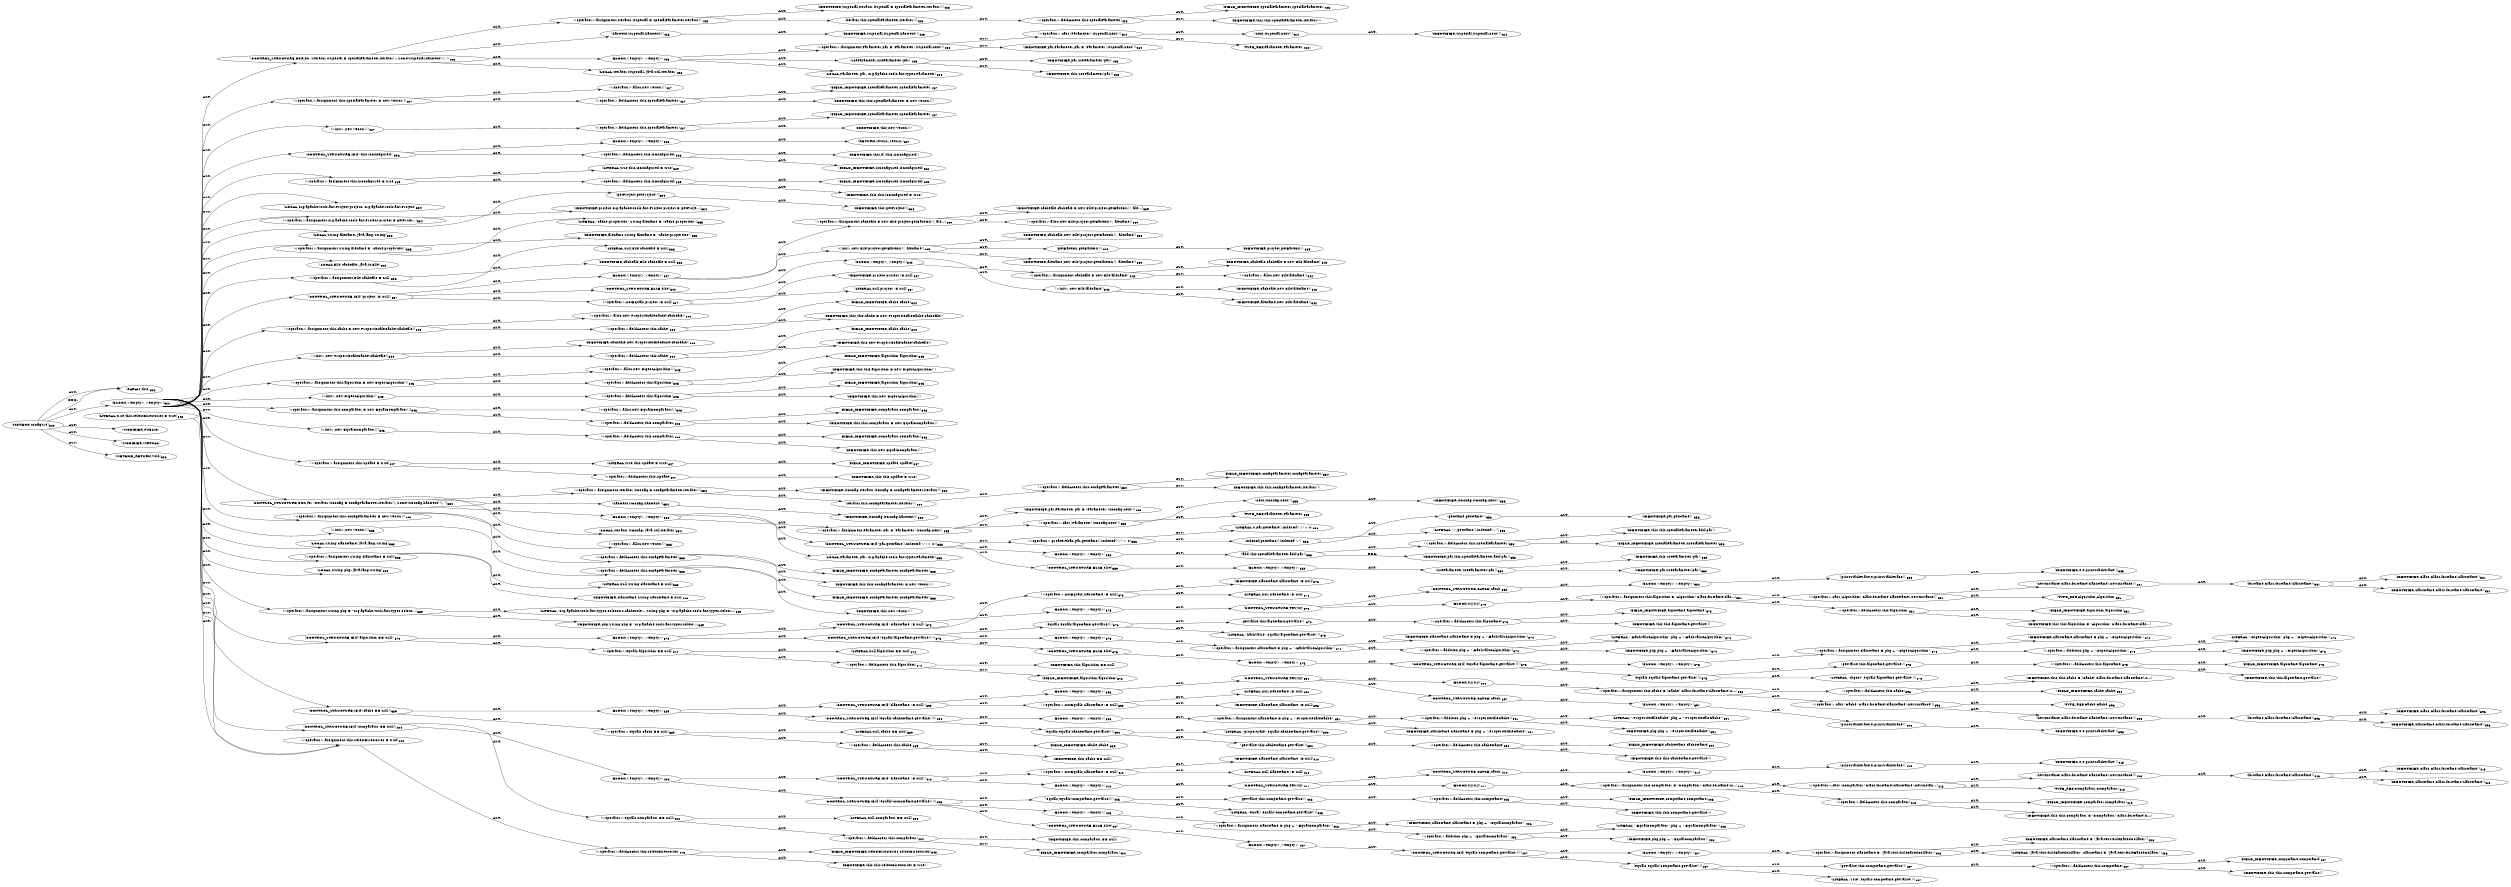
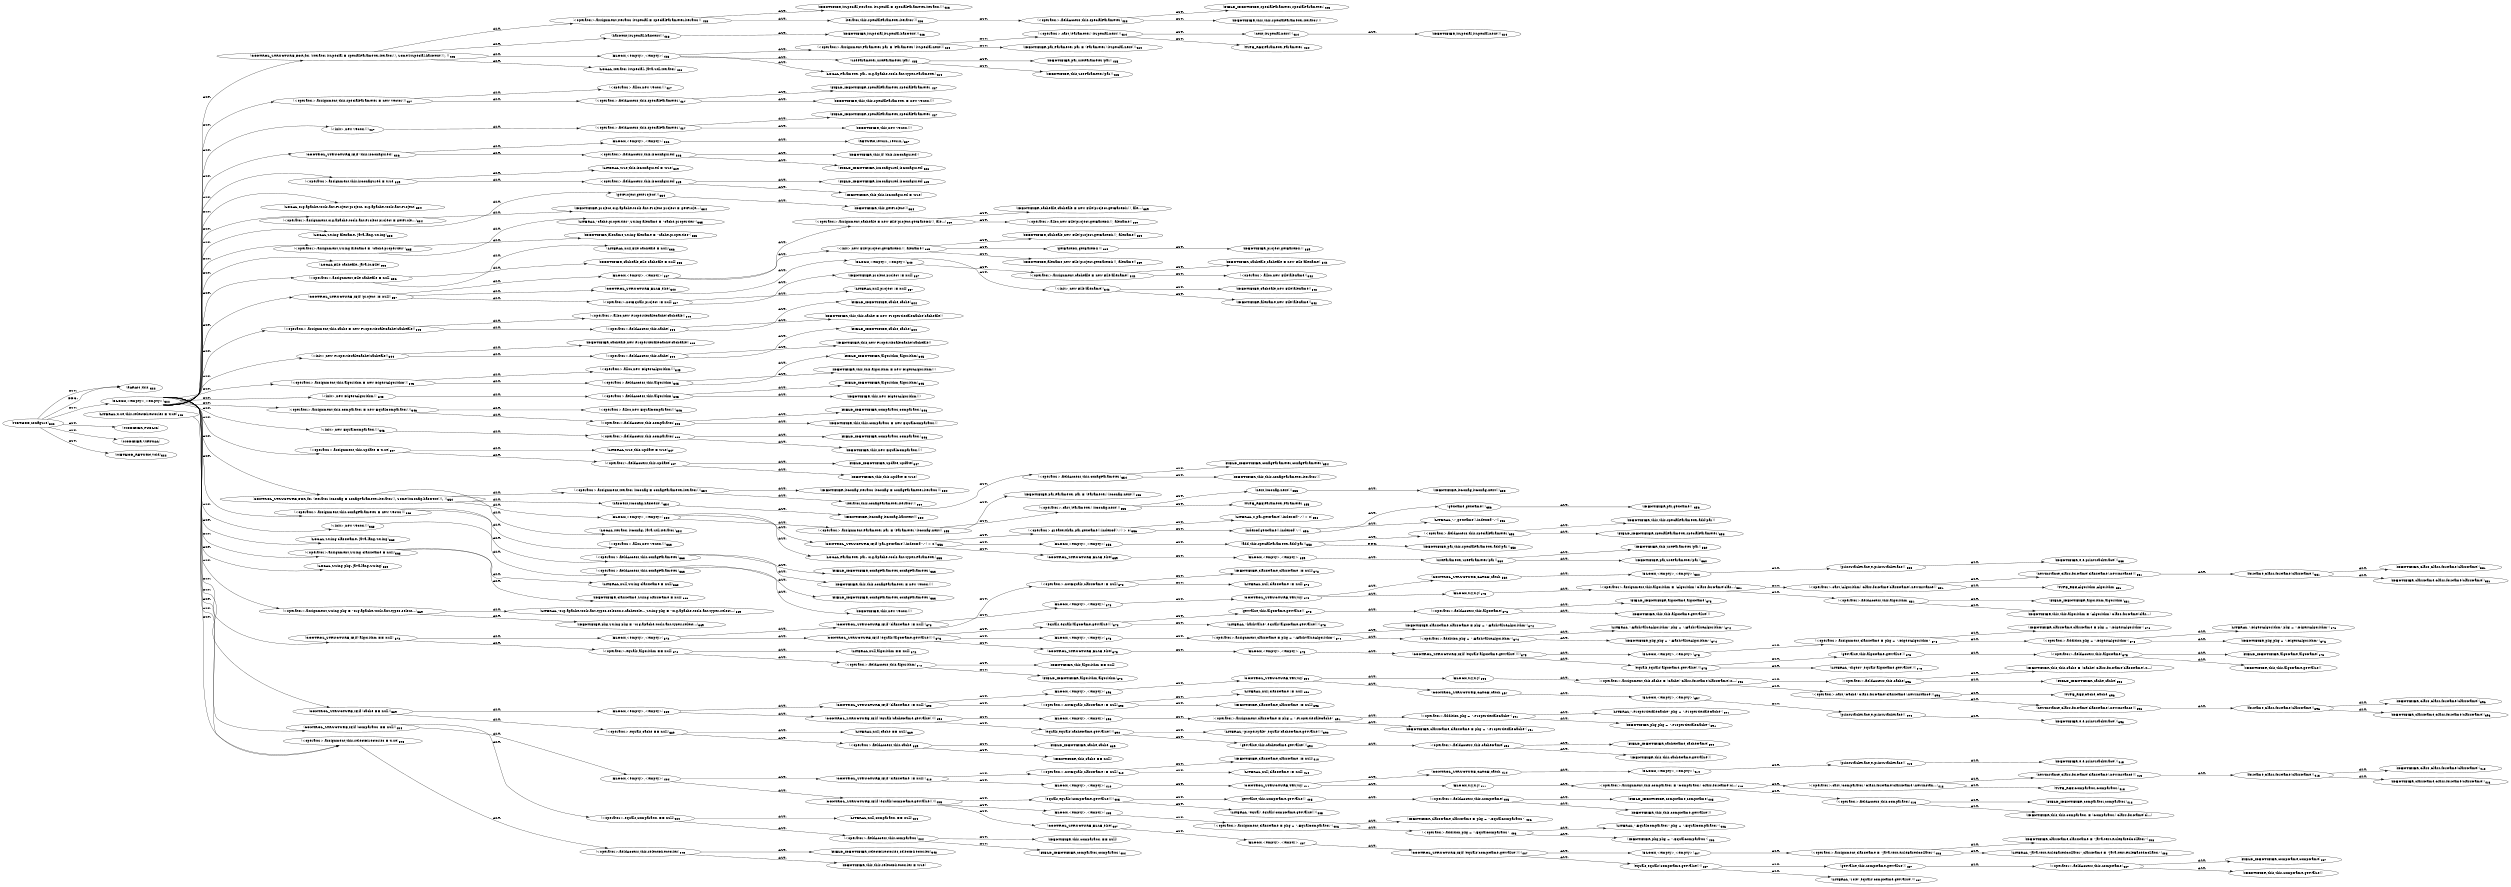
(760, 464) -> (761, 464)
